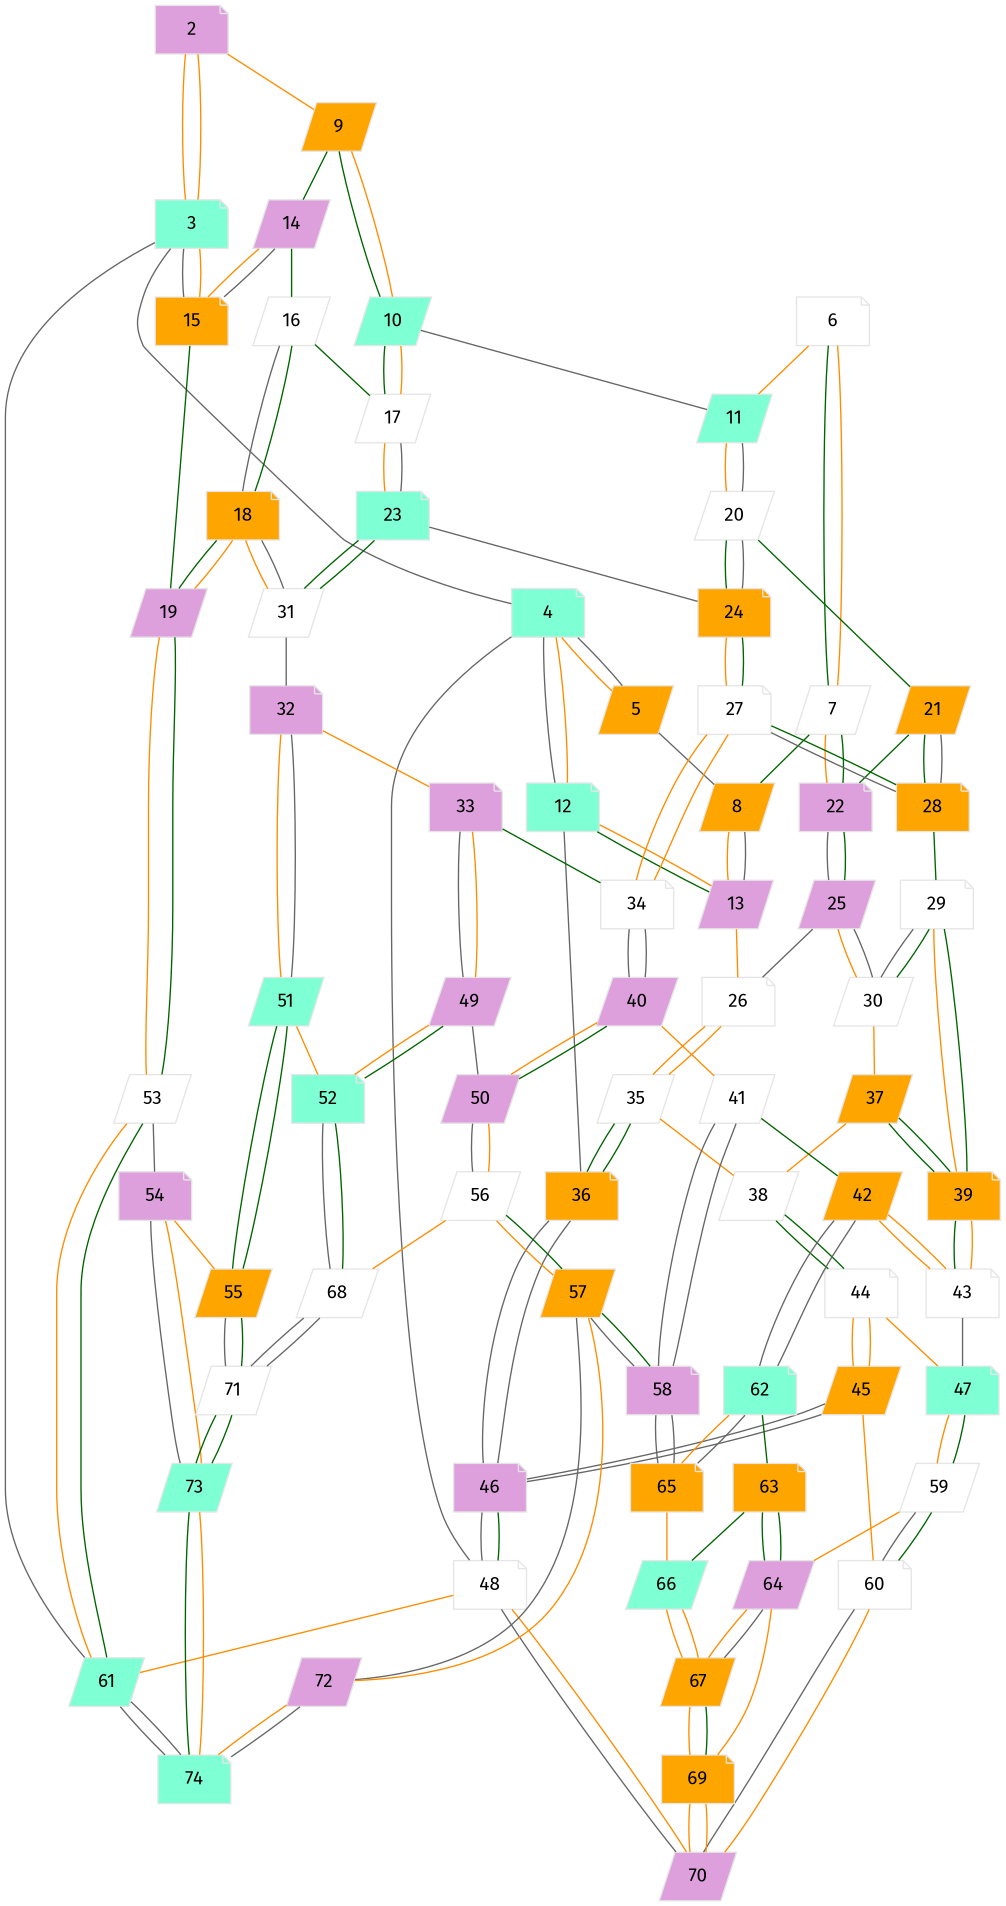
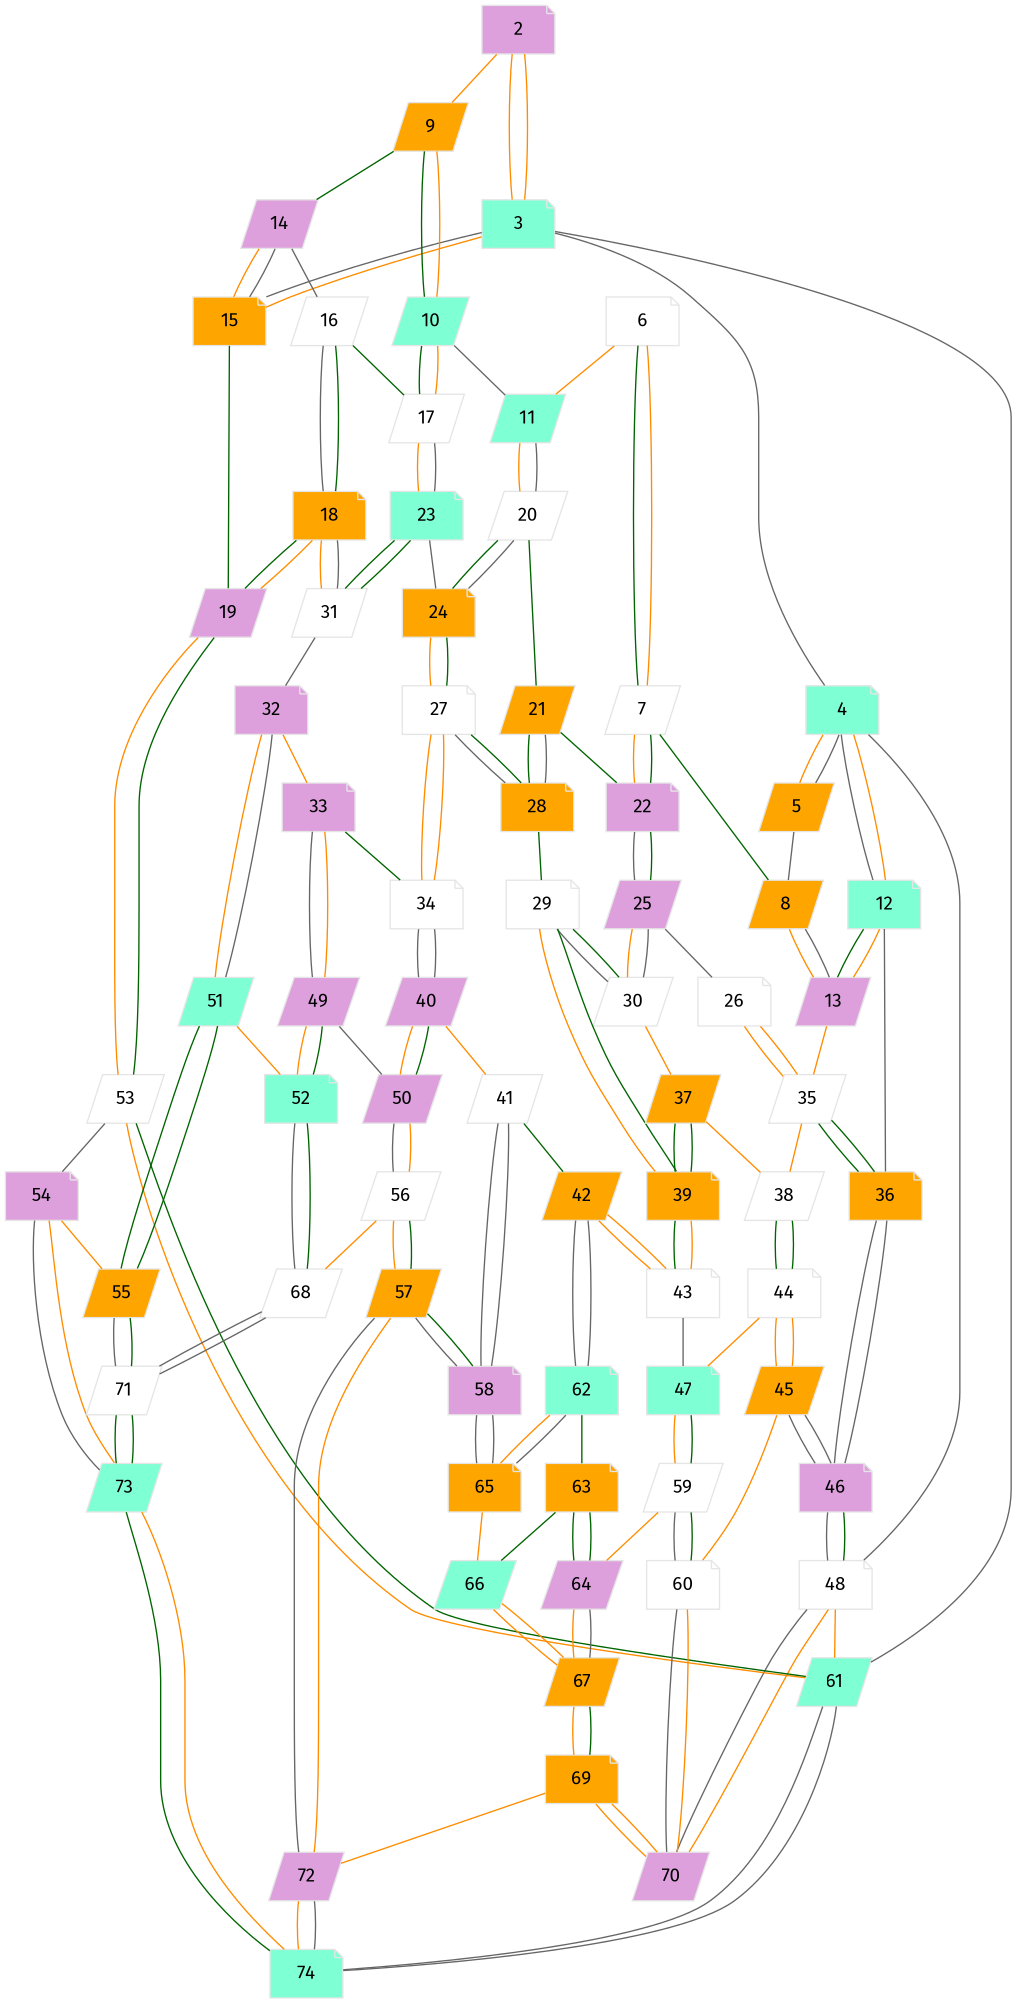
(292, 273) -> (304, 273)
(737, 953) -> (820, 1050)
(755, 1686) -> (443, 1828)
